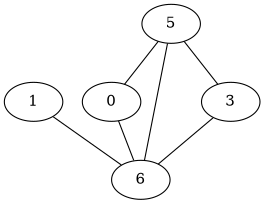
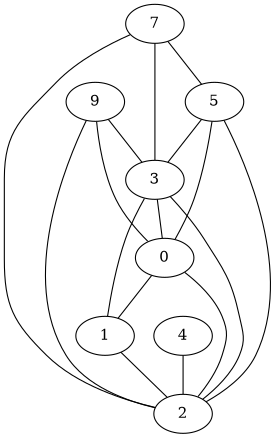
none -> (155, 24)
none -> (95, 102)
(141, 180) -> (183, 414)
none -> (160, 219)
none -> (120, 255)
none -> (135, 297)
none -> (183, 336)
